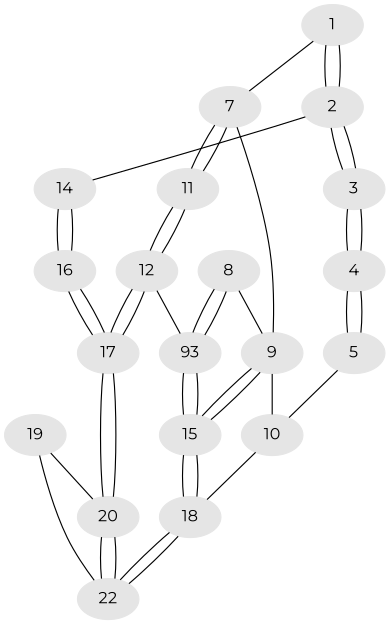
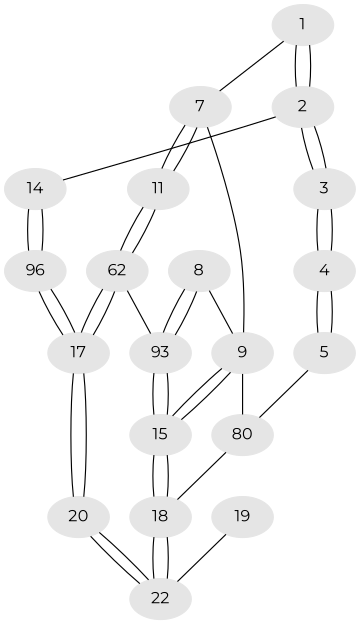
(65, 271) -> (35, 271)
(147, 271) -> (117, 271)
(272, 435) -> (243, 435)
(72, 476) -> none
